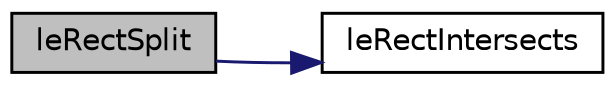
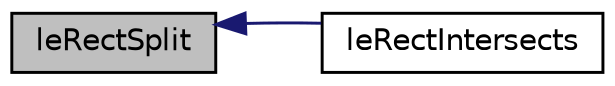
(253, 62) -> (284, 23)
